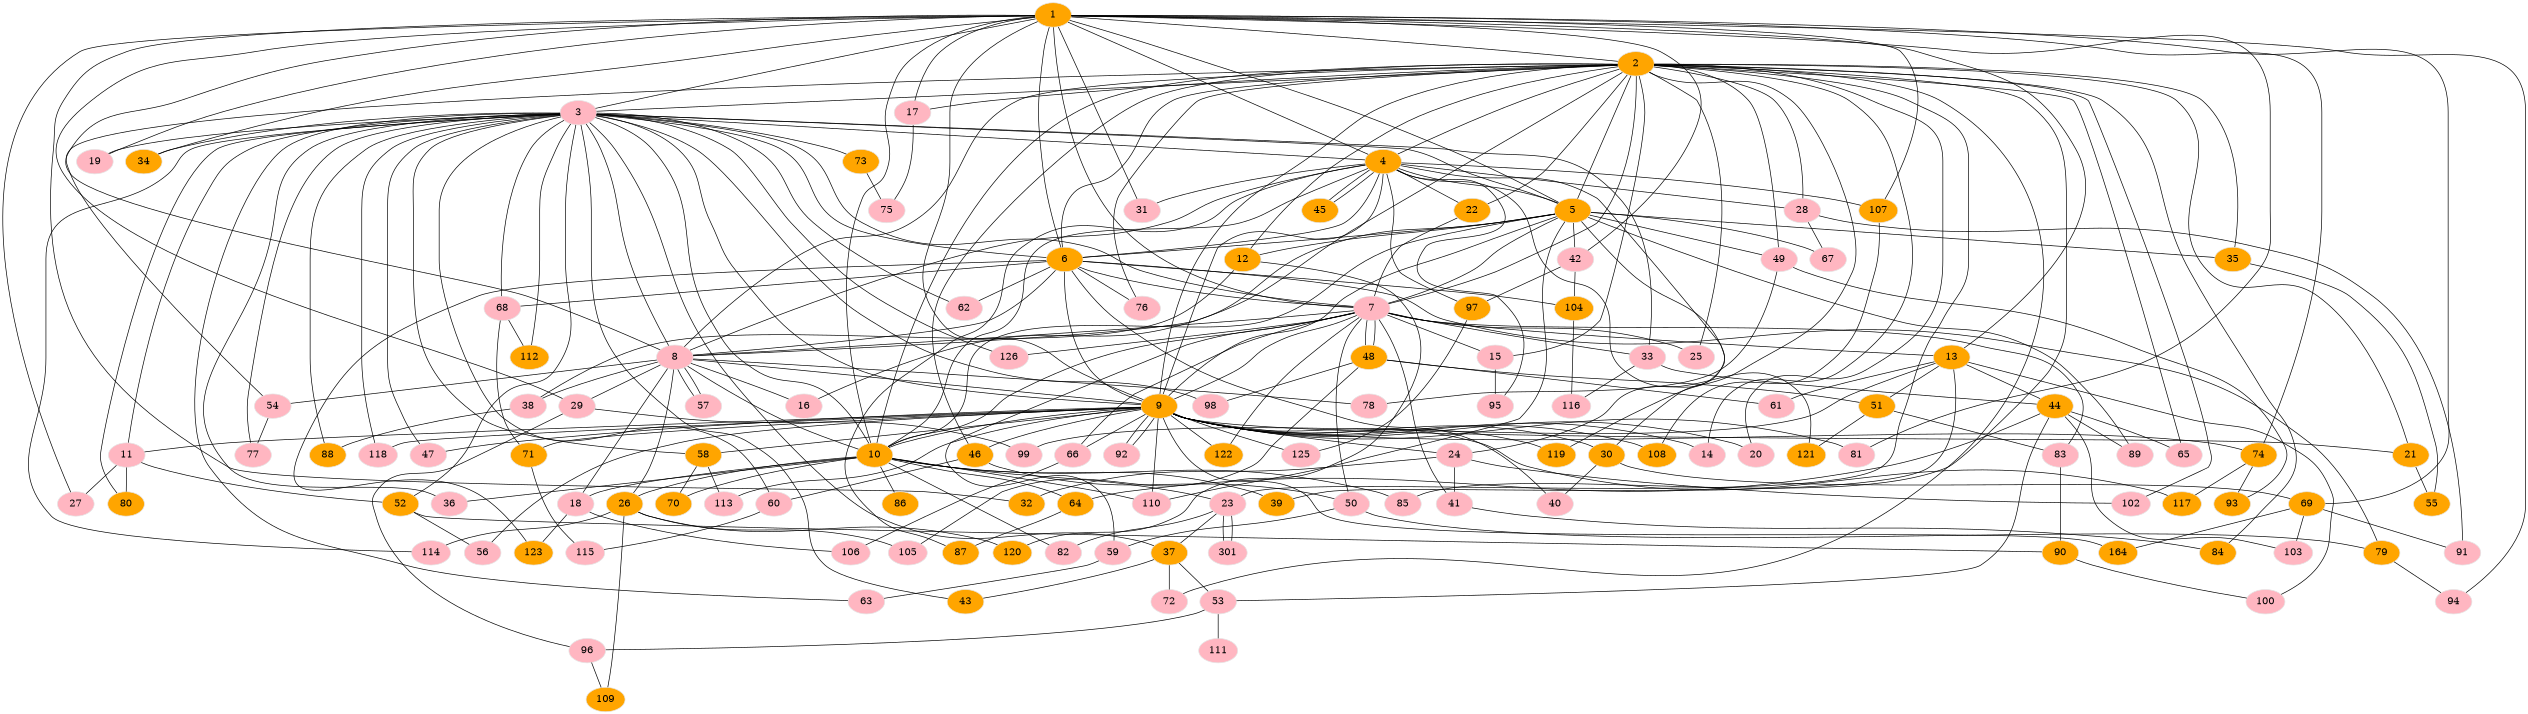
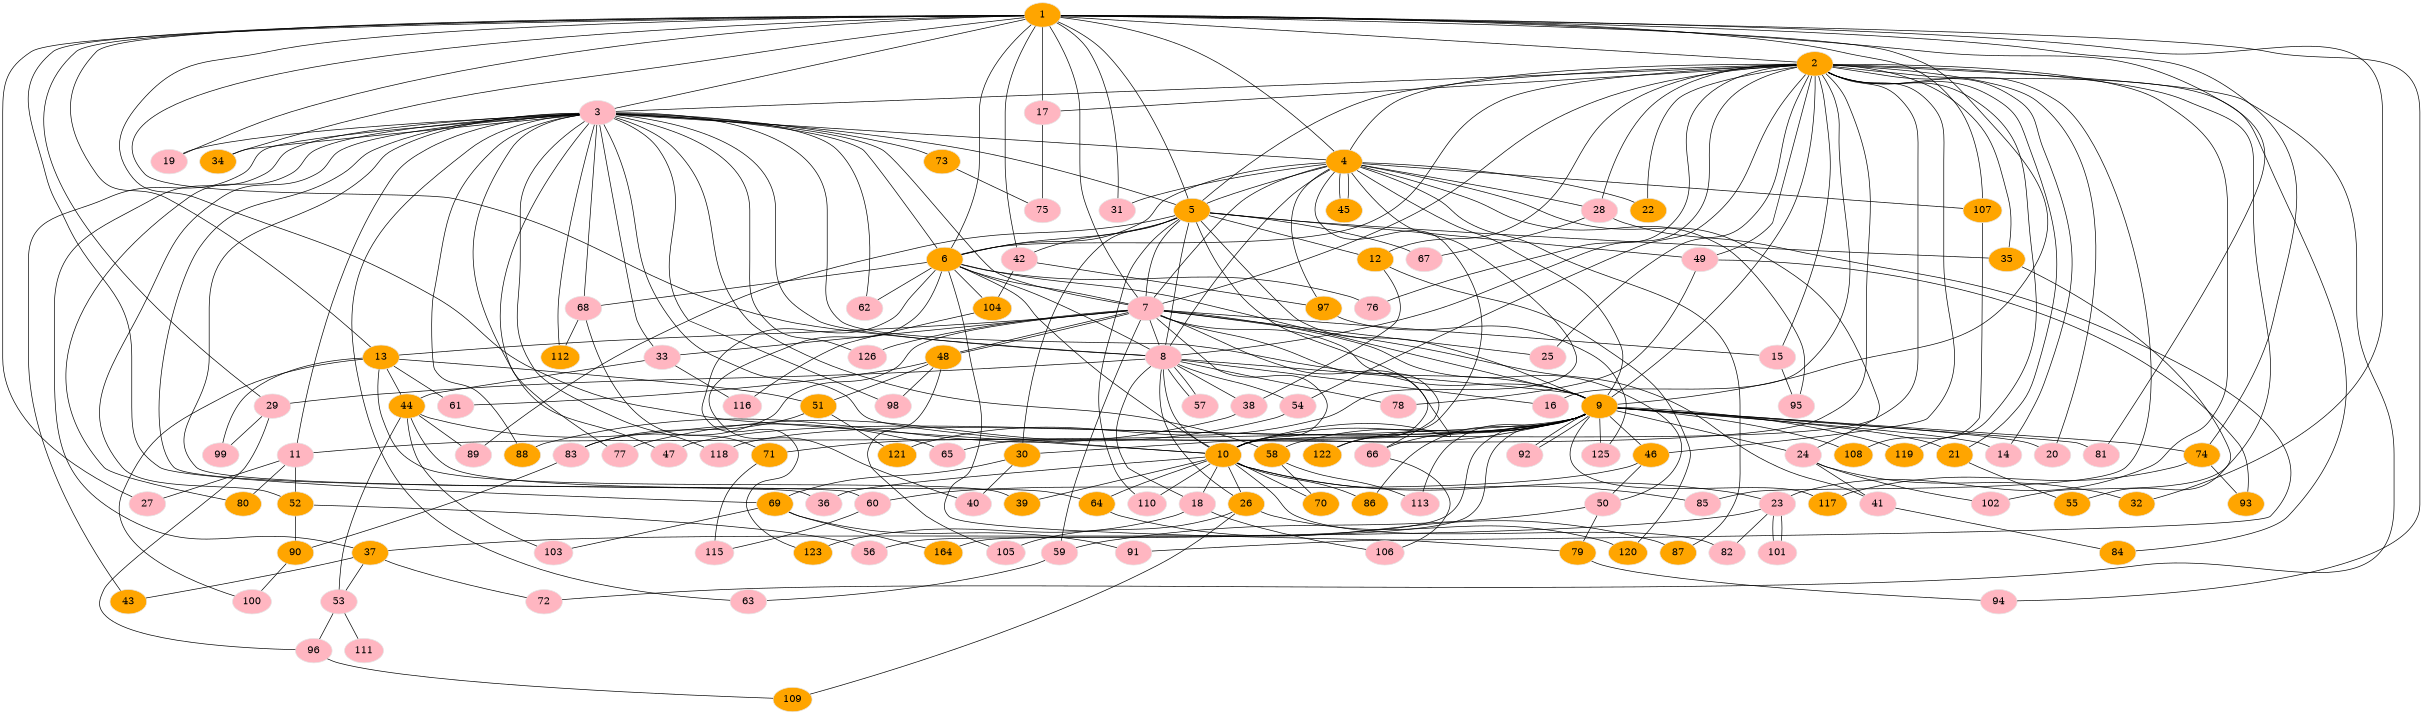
(1388, 263) -> (1232, 210)
none -> (1082, 358)
(1155, 455) -> (1422, 447)
(431, 553) -> none
(1228, 553) -> (1777, 553)
